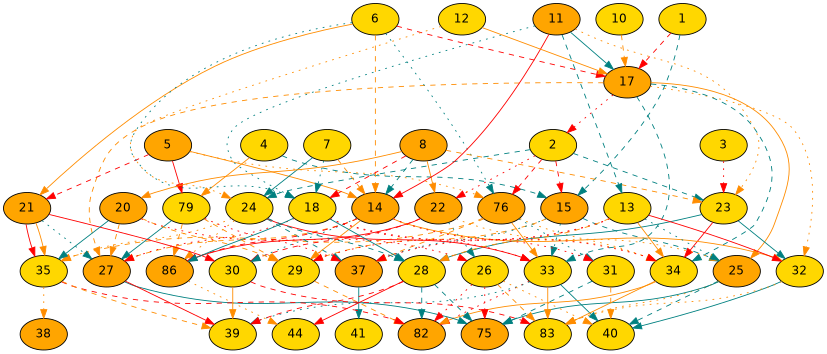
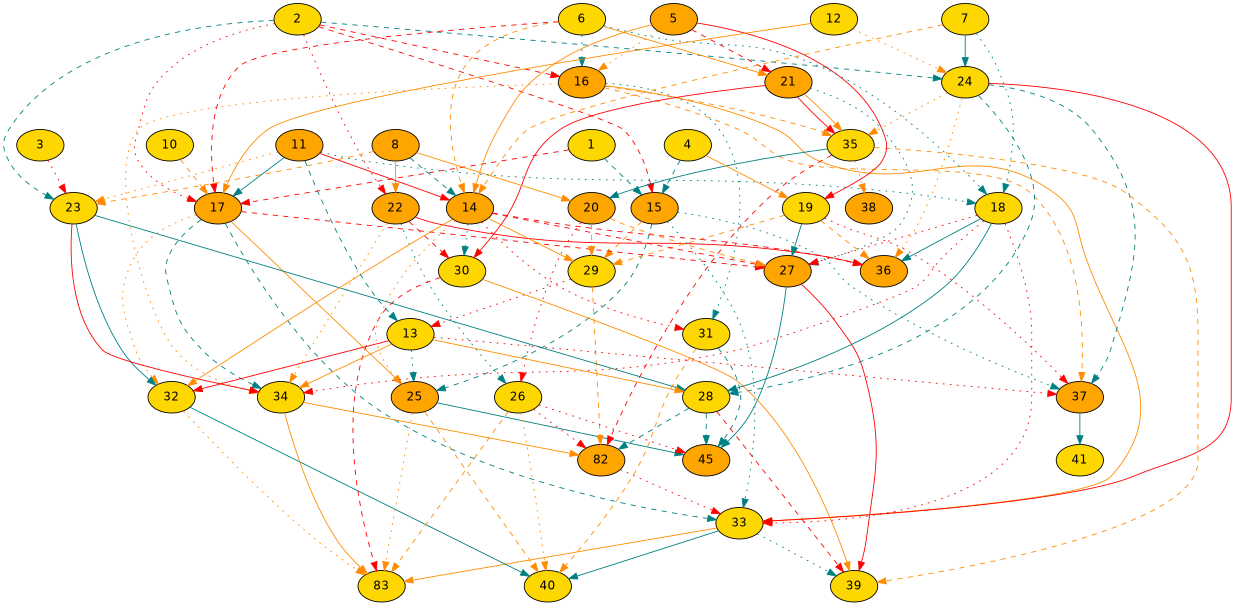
(285, 96) -> (473, 237)
(597, 109) -> (153, 87)
(386, 167) -> none
(186, 208) -> (806, 208)
(501, 208) -> (582, 82)
(87, 237) -> (716, 168)
(529, 239) -> (554, 365)
(246, 240) -> (618, 238)
(466, 240) -> (505, 301)
(170, 271) -> (884, 271)
(491, 300) -> (666, 490)
(660, 310) -> (479, 488)
(296, 334) -> none
(485, 334) -> (706, 460)
